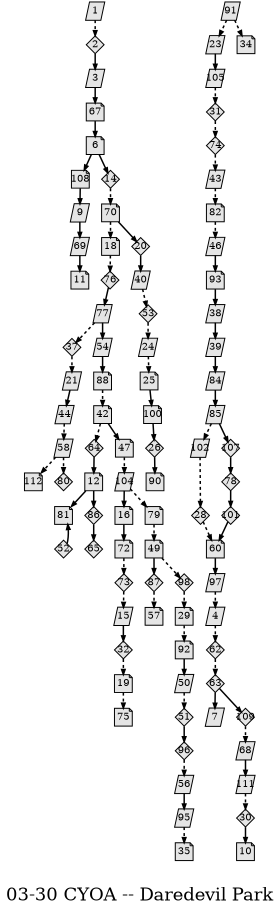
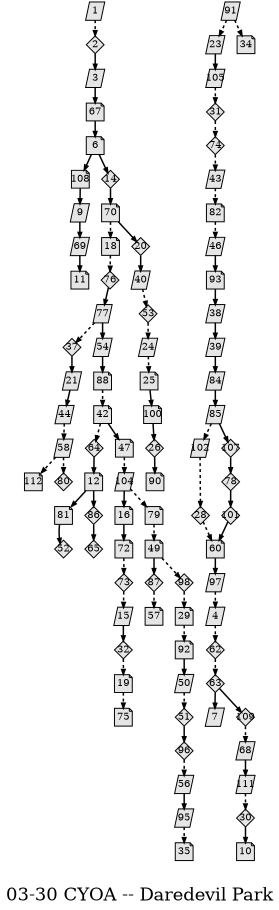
(111, 194) -> (111, 194)
(72, 362) -> (72, 362)
(68, 537) -> (59, 531)
